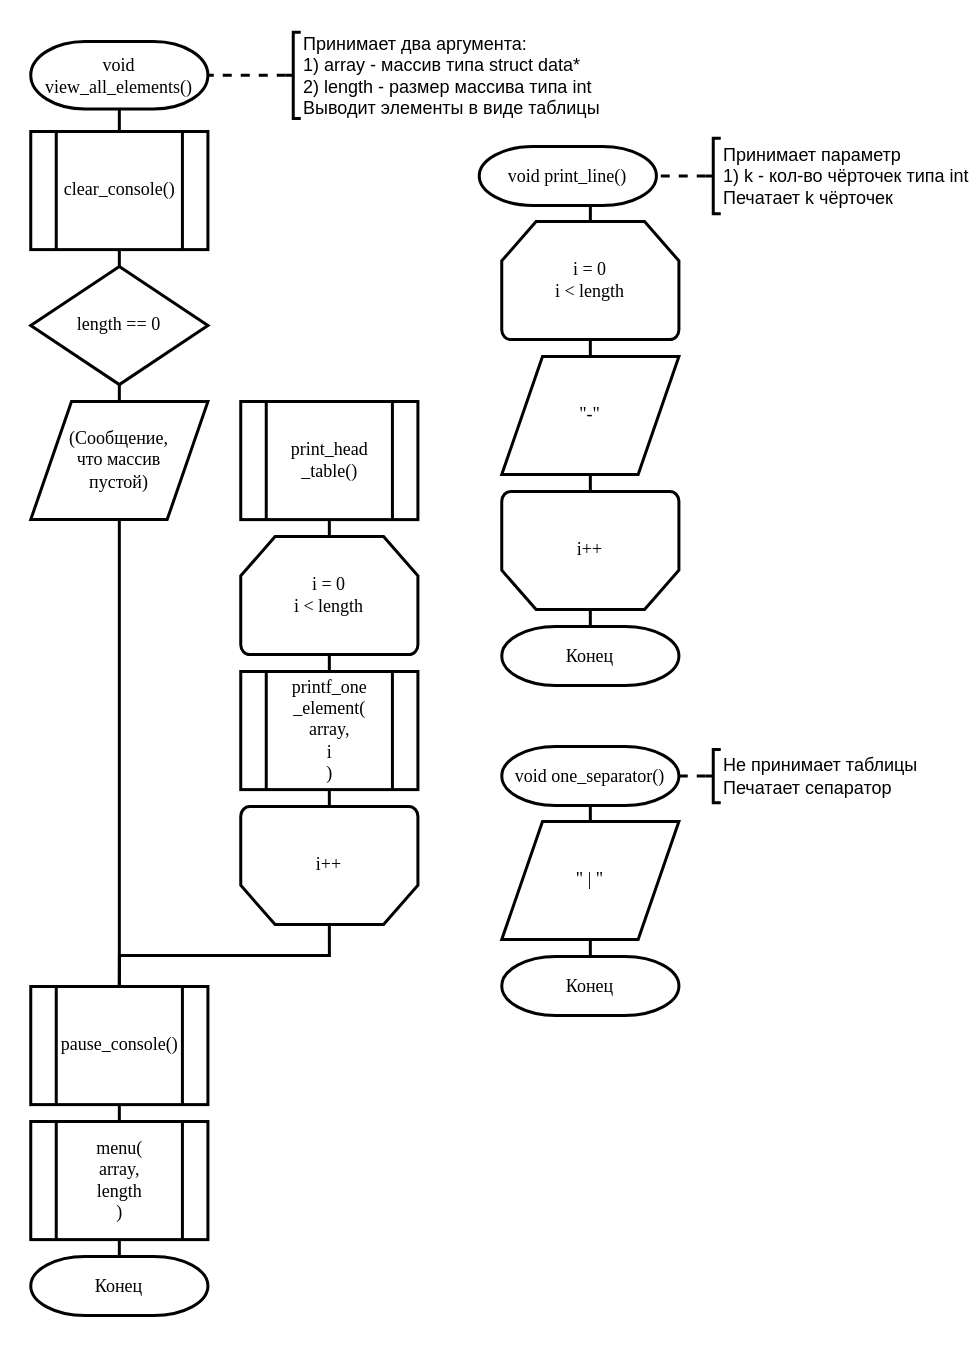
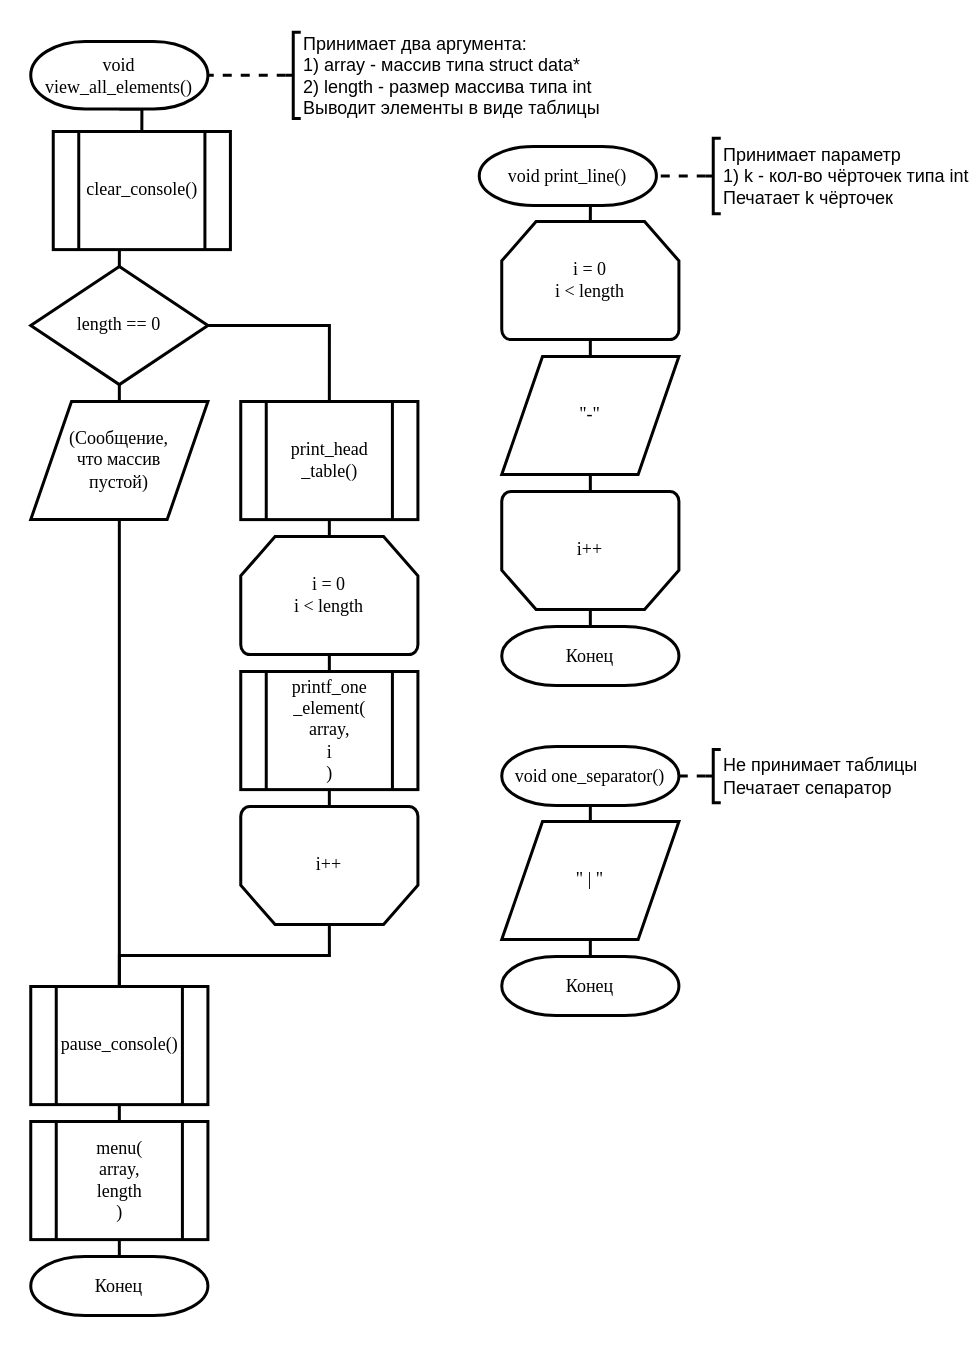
(119, 190) -> (142, 190)
none -> (306, 325)
